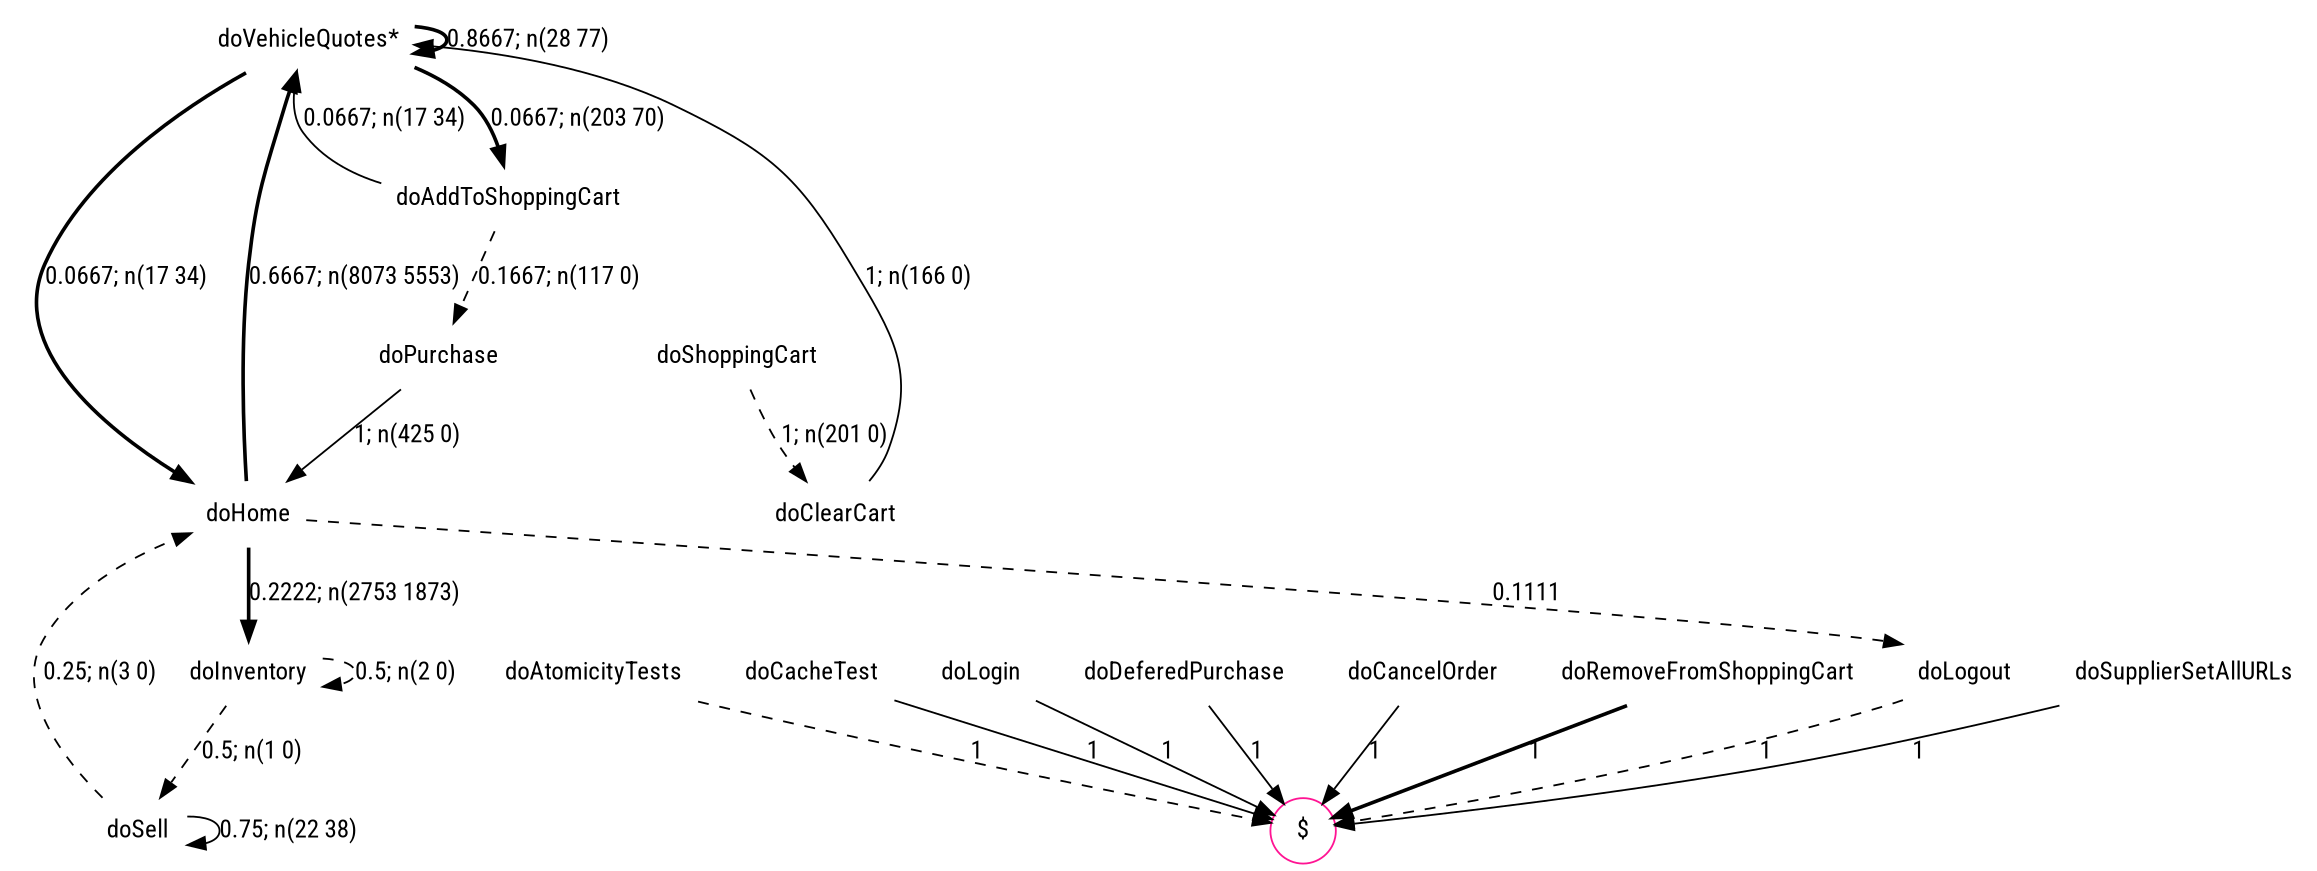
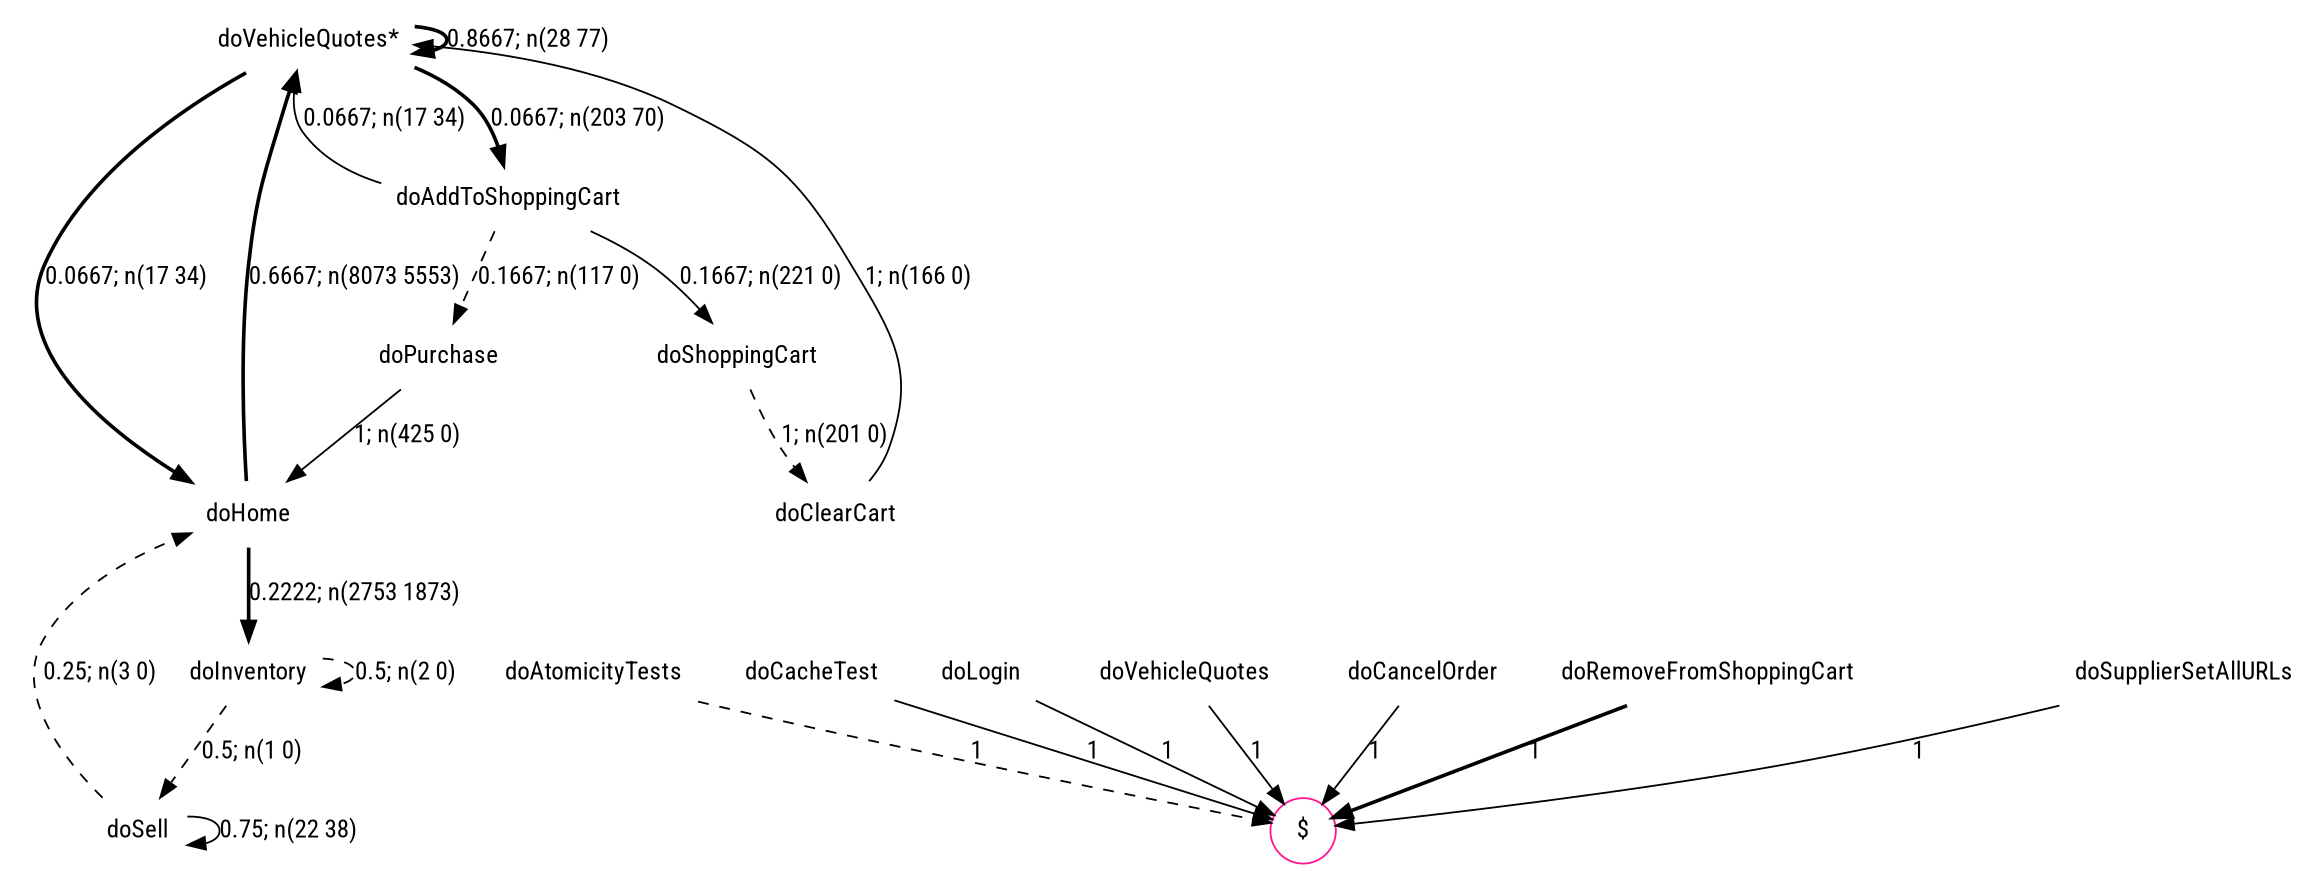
none -> (650, 264)
(1185, 673) -> (1185, 673)
(1965, 673) -> none
